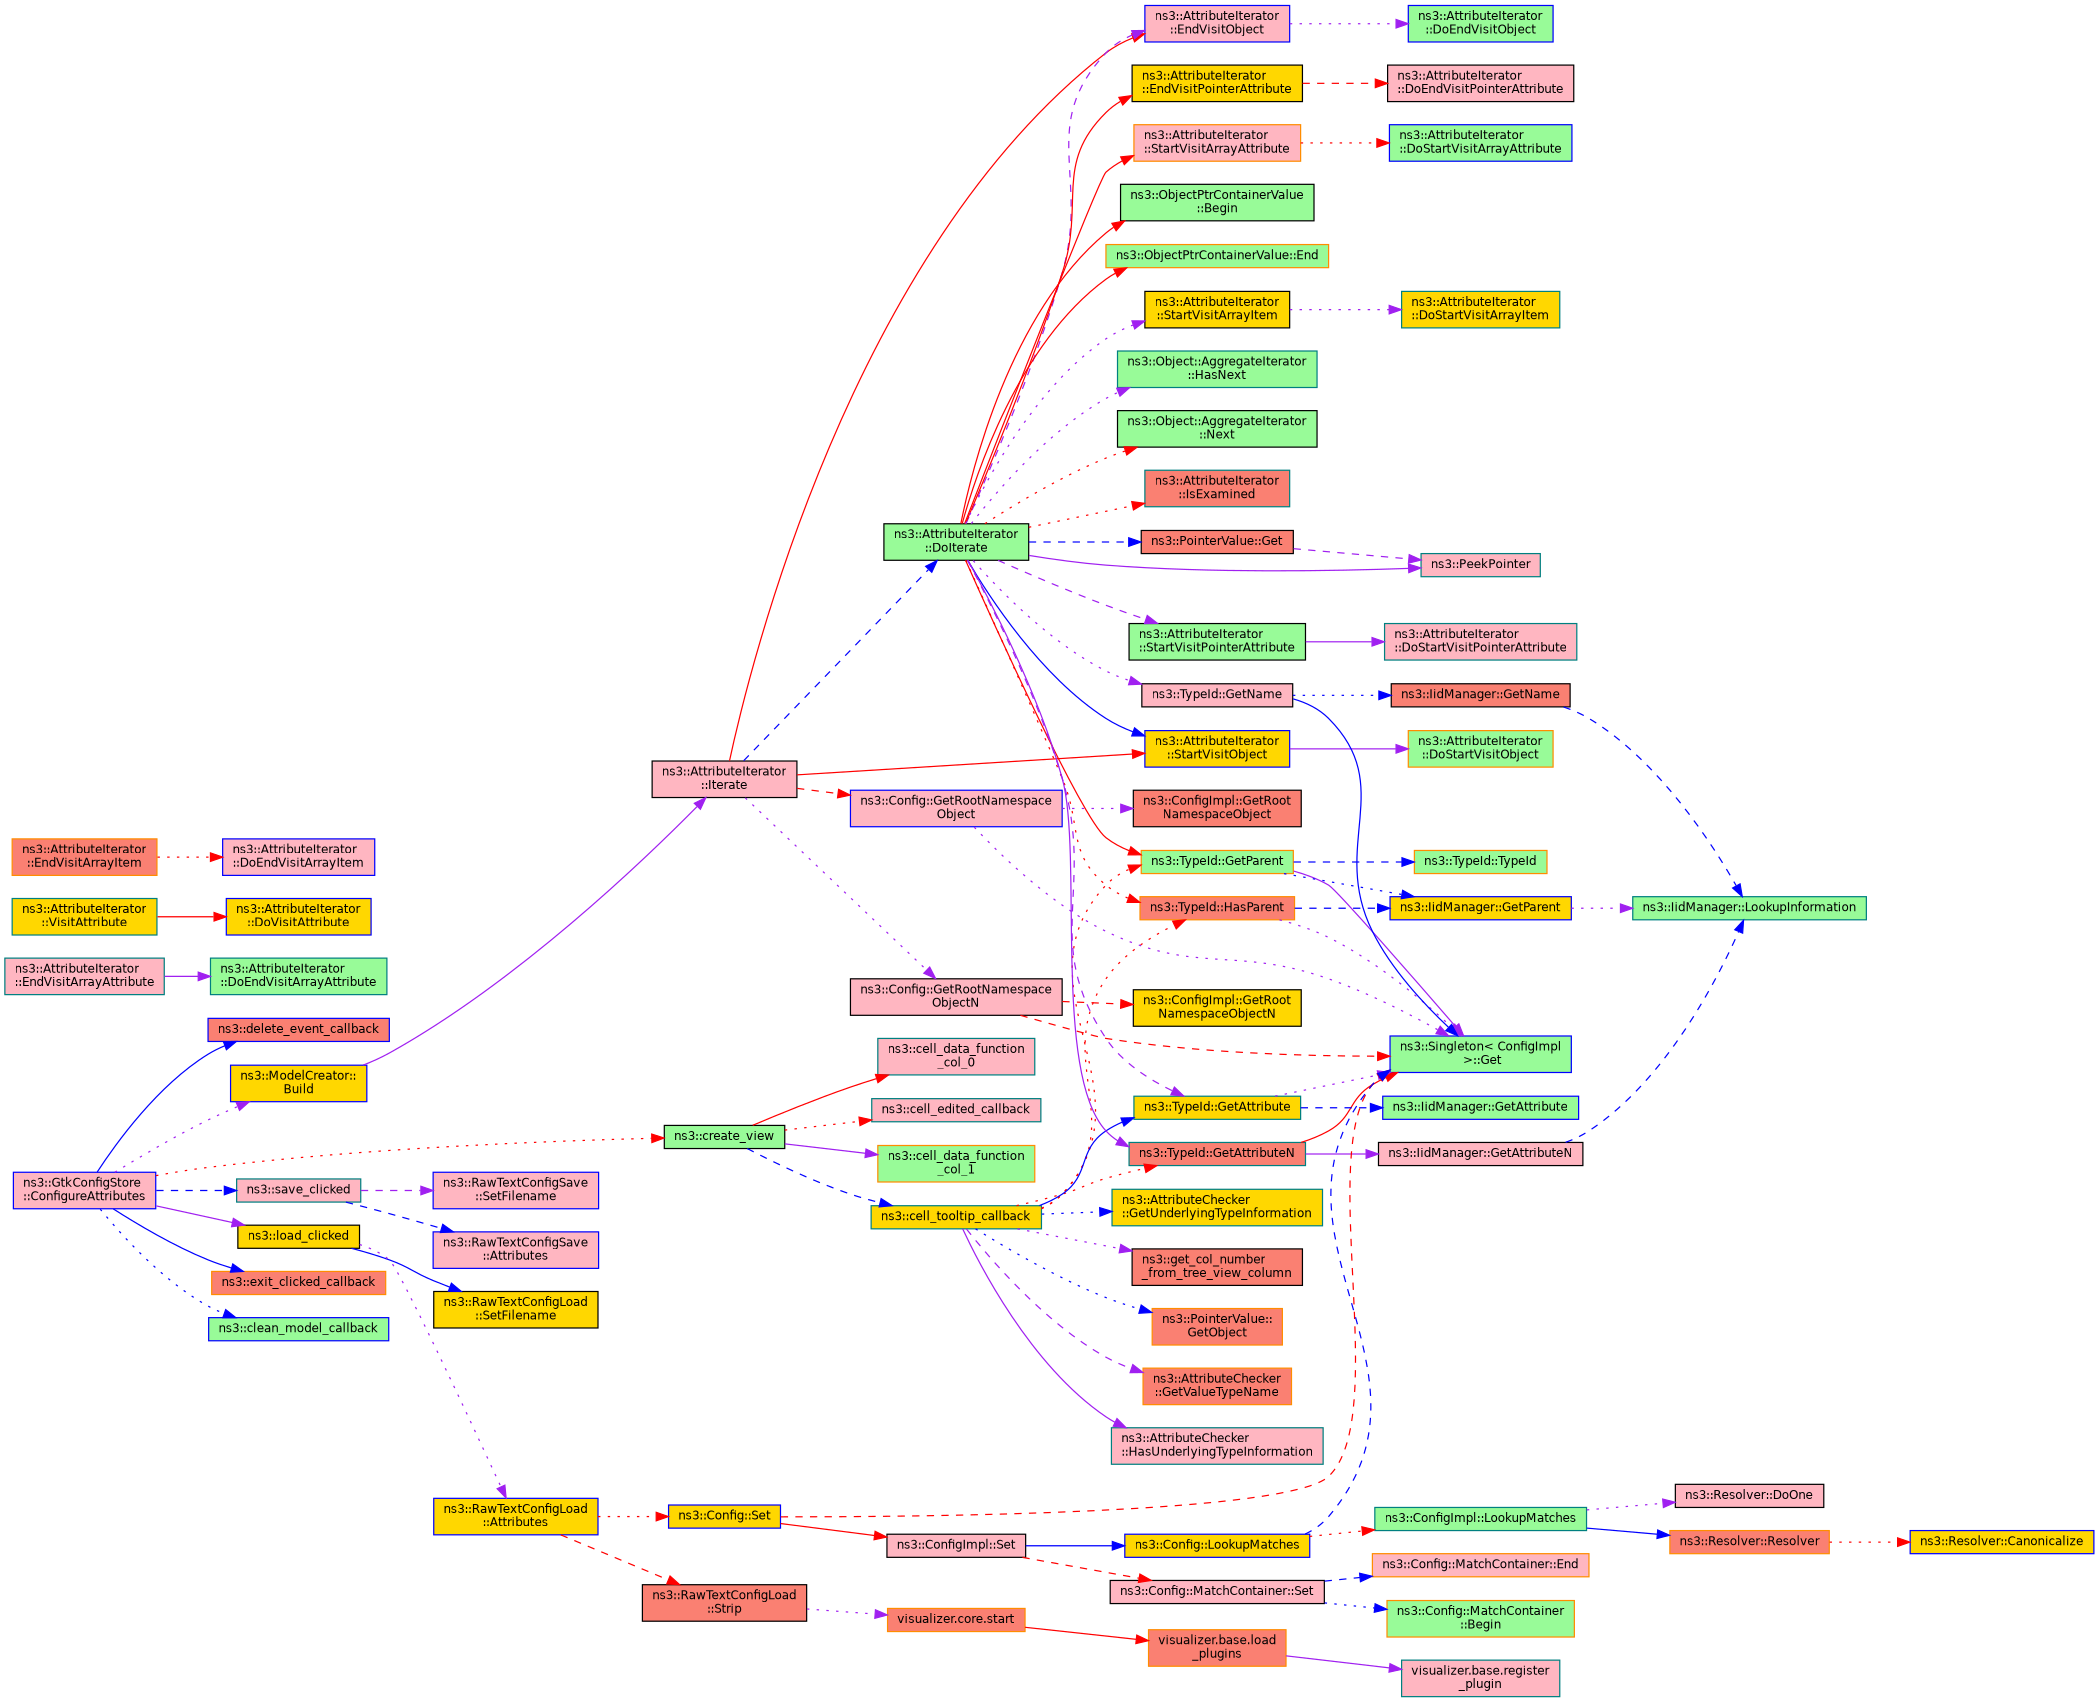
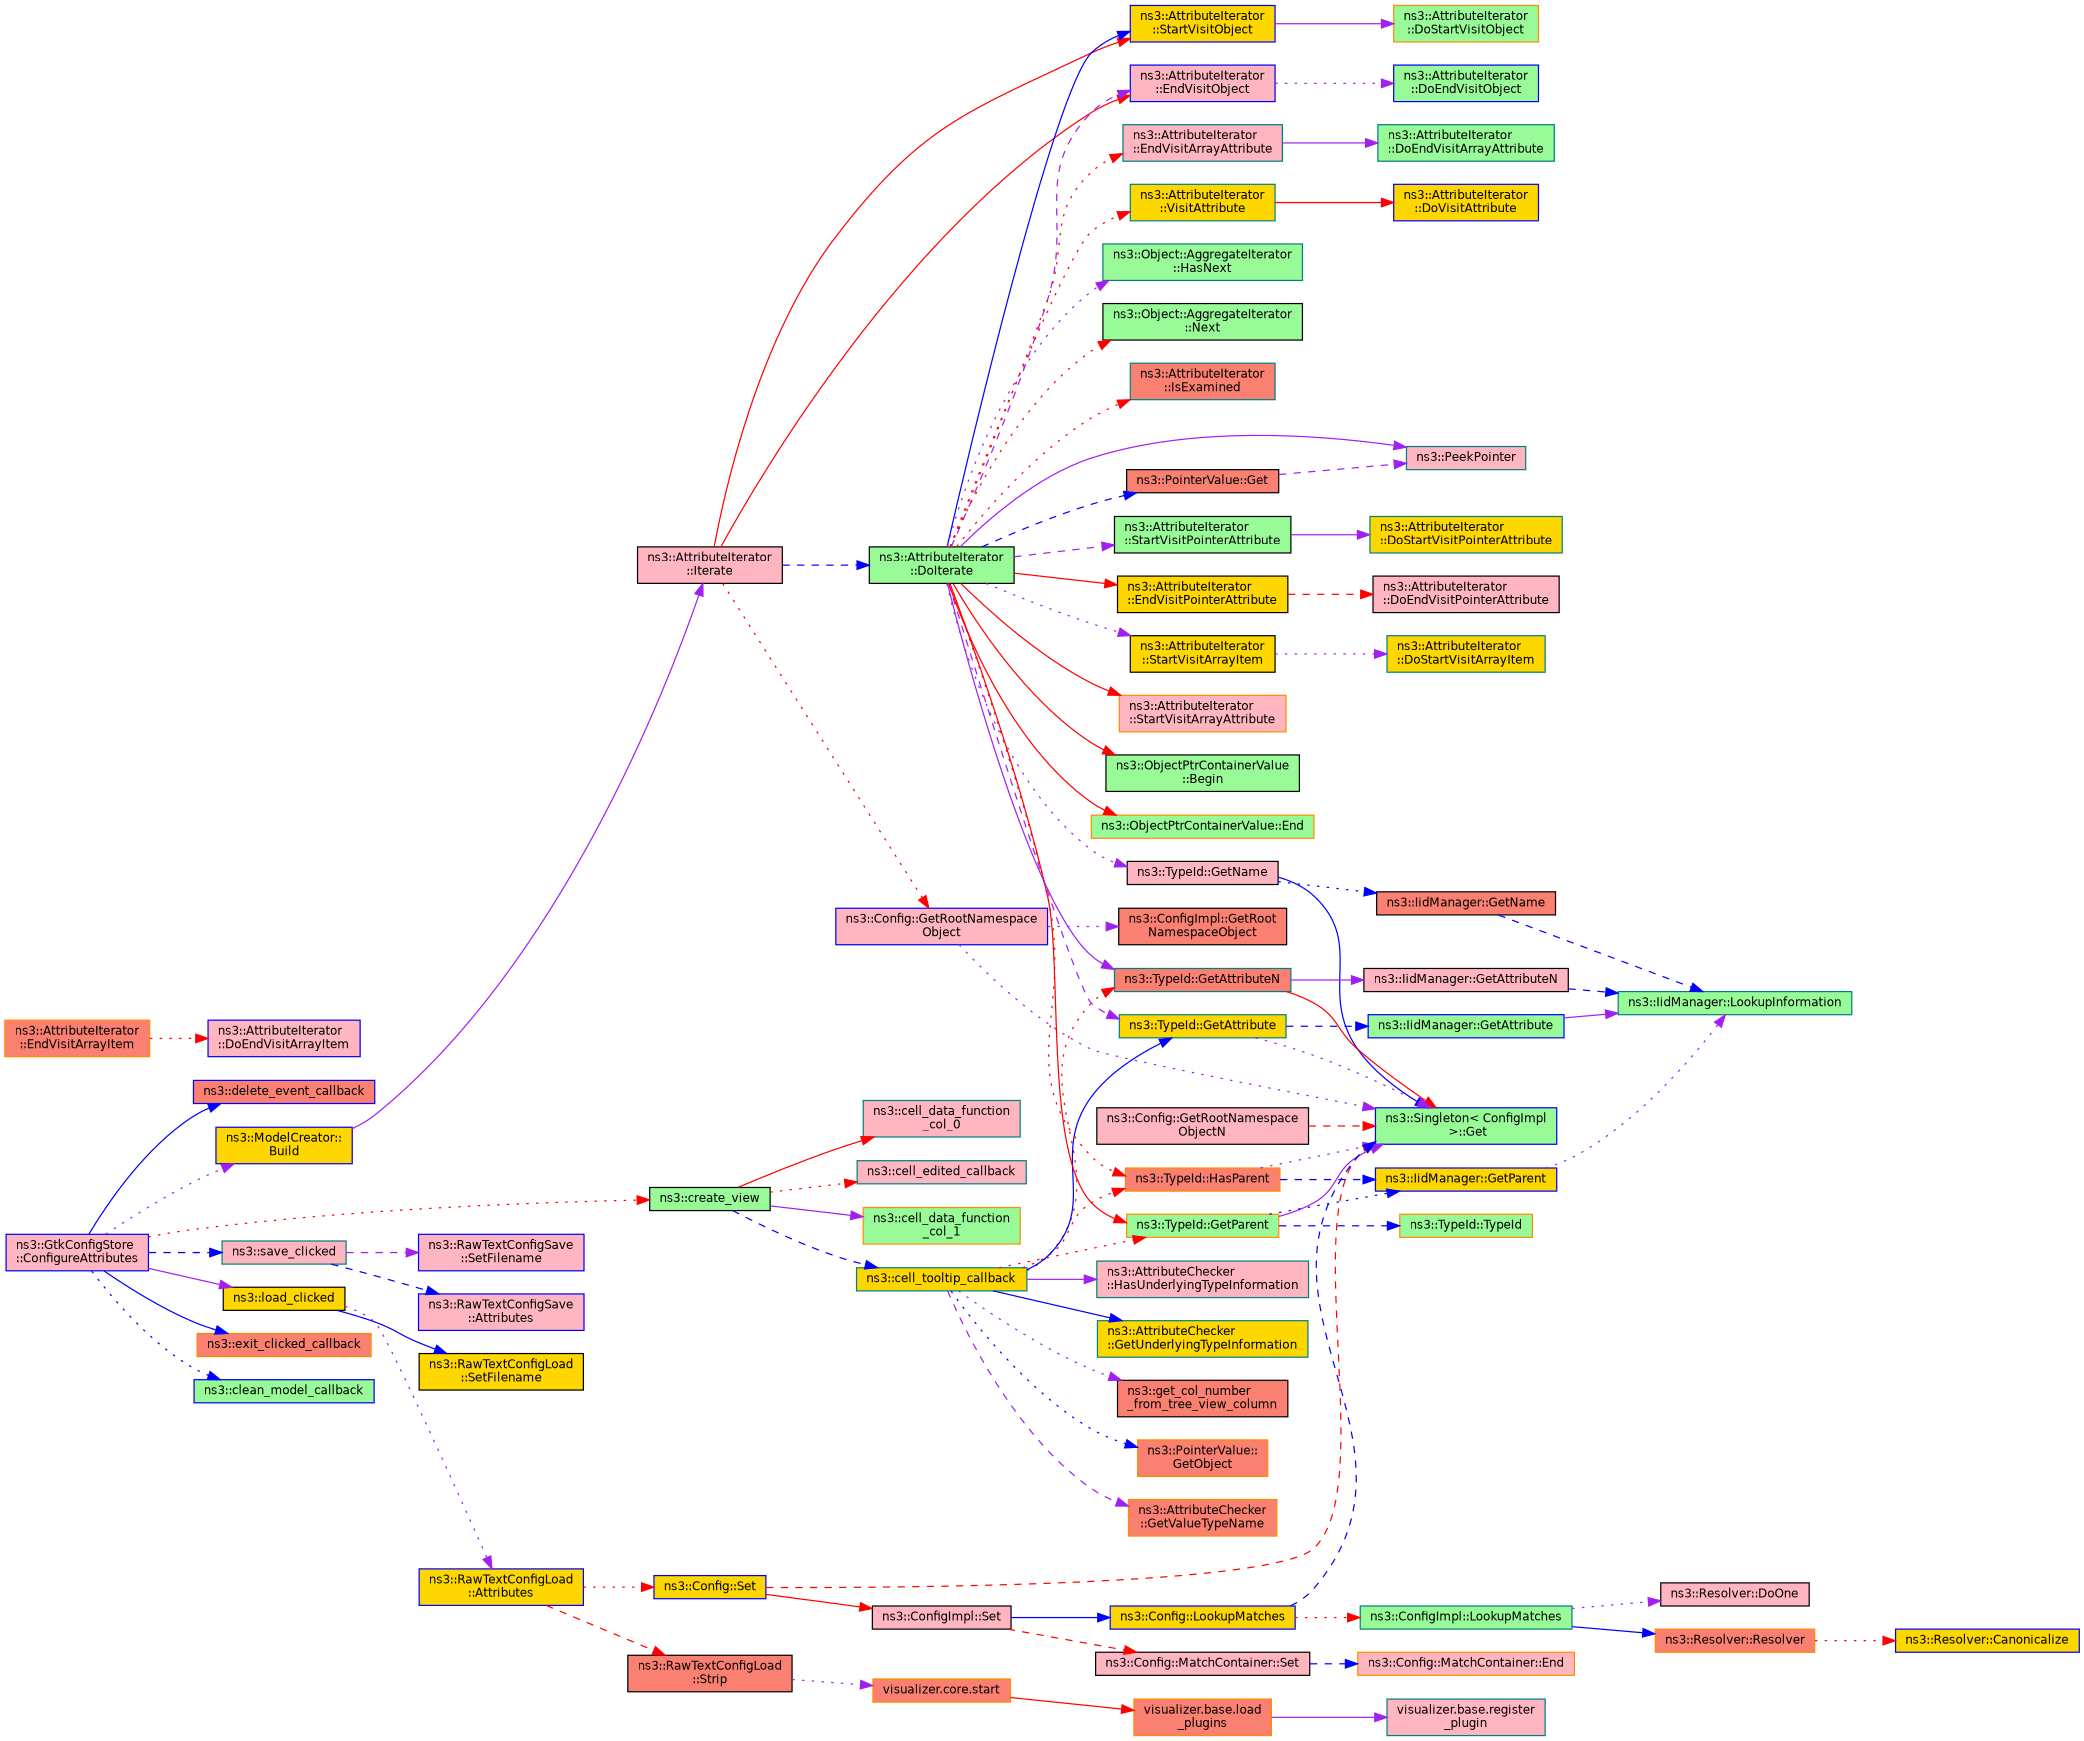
(1481, 143) -> none
none -> (1060, 286)
none -> (1029, 348)
(1481, 642) -> (1466, 535)
(817, 791) -> (823, 741)
(836, 884) -> none
(1217, 1008) -> none
none -> (1585, 1016)
(1071, 1213) -> (1051, 1304)
(1481, 1619) -> none
